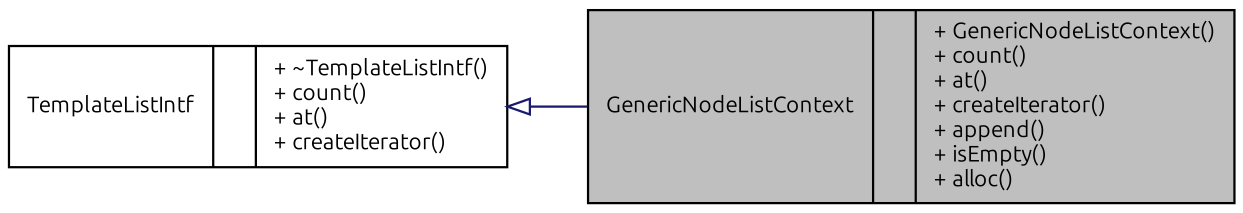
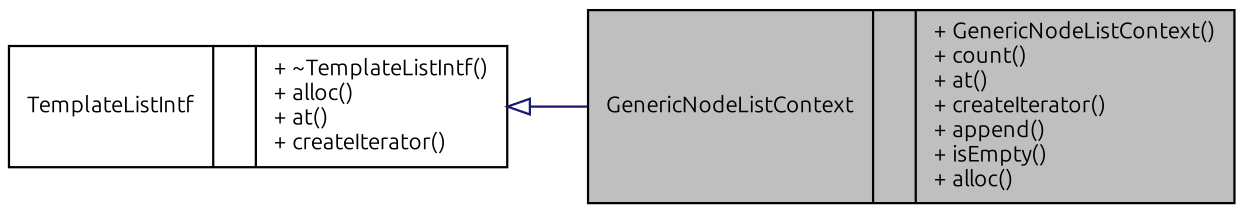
(321, 93) -> (314, 93)
